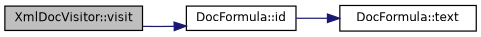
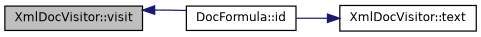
(408, 18) -> (408, 18)
(158, 26) -> (171, 10)
